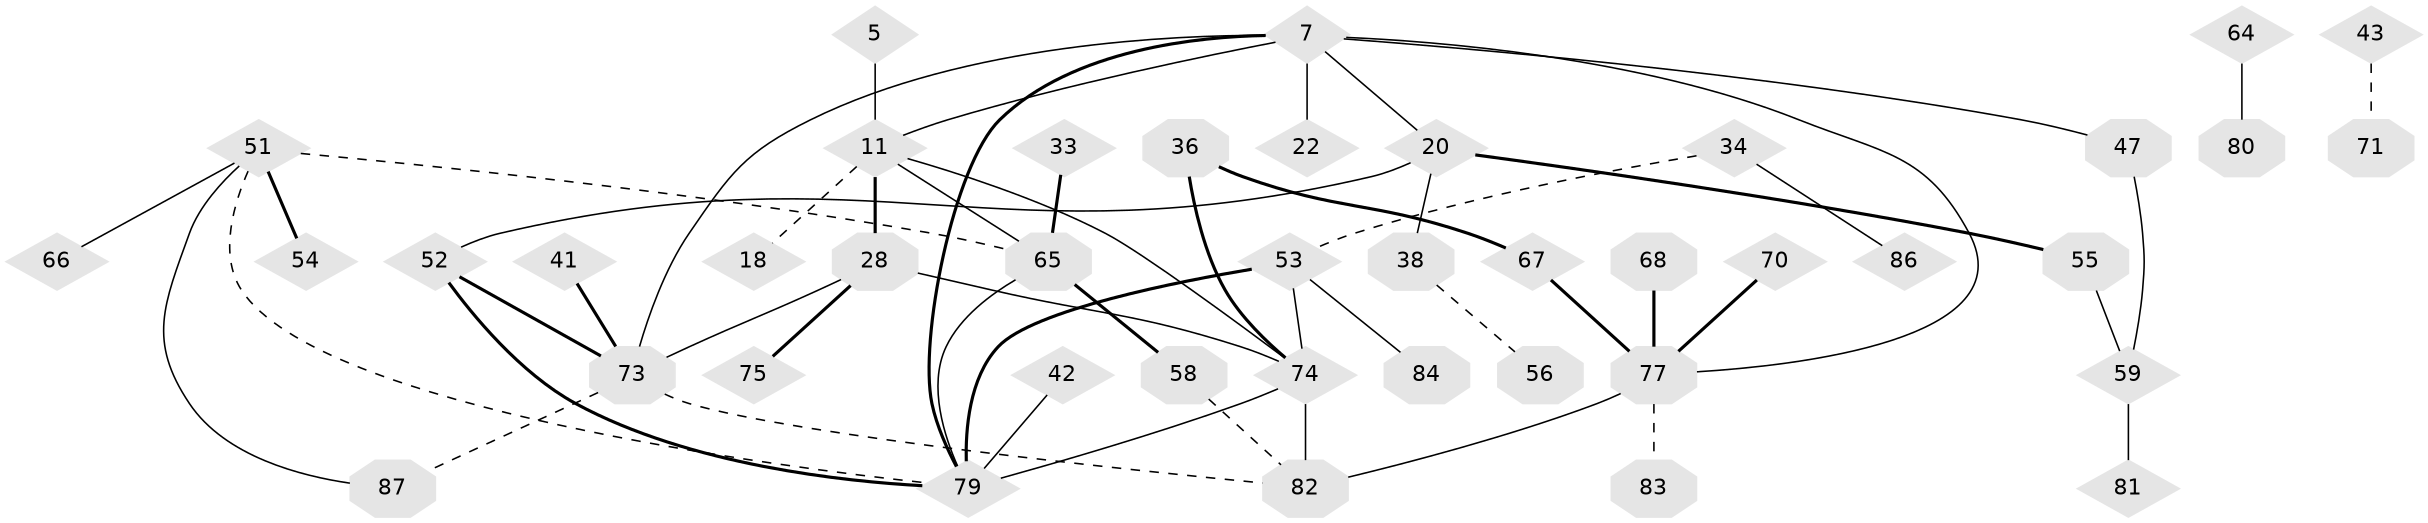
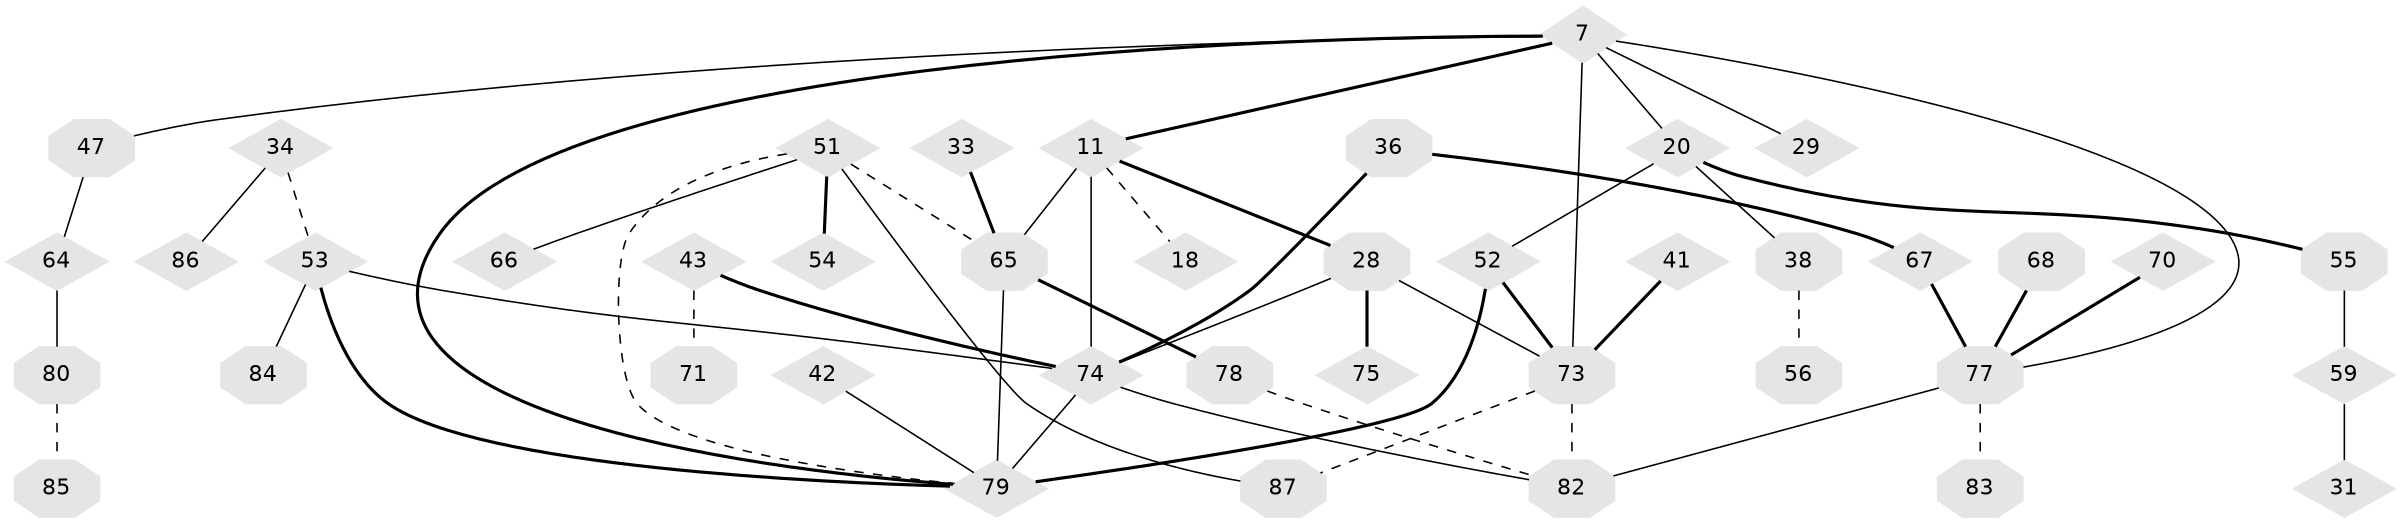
(875, 35) -> none
(1088, 83) -> (1339, 91)
(1307, 148) -> (1807, 148)
(2144, 263) -> (74, 207)
none -> (886, 327)
(1184, 375) -> (1230, 375)
none -> (57, 489)
(2128, 489) -> (2344, 489)
